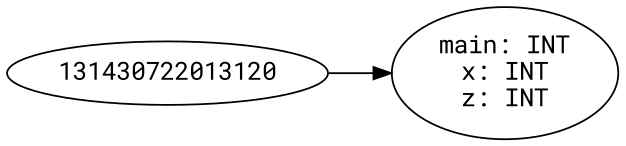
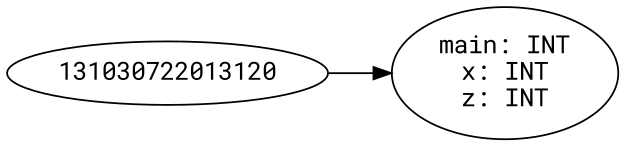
(168, 73) -> (168, 73)
